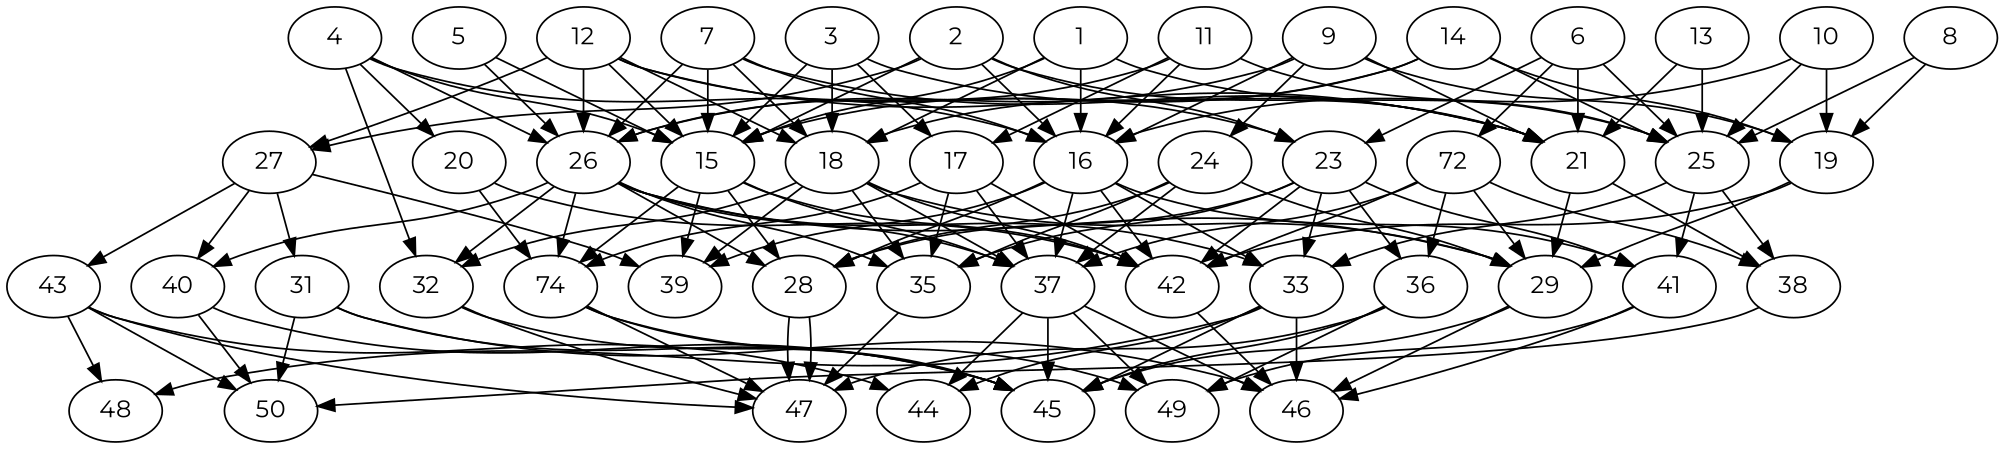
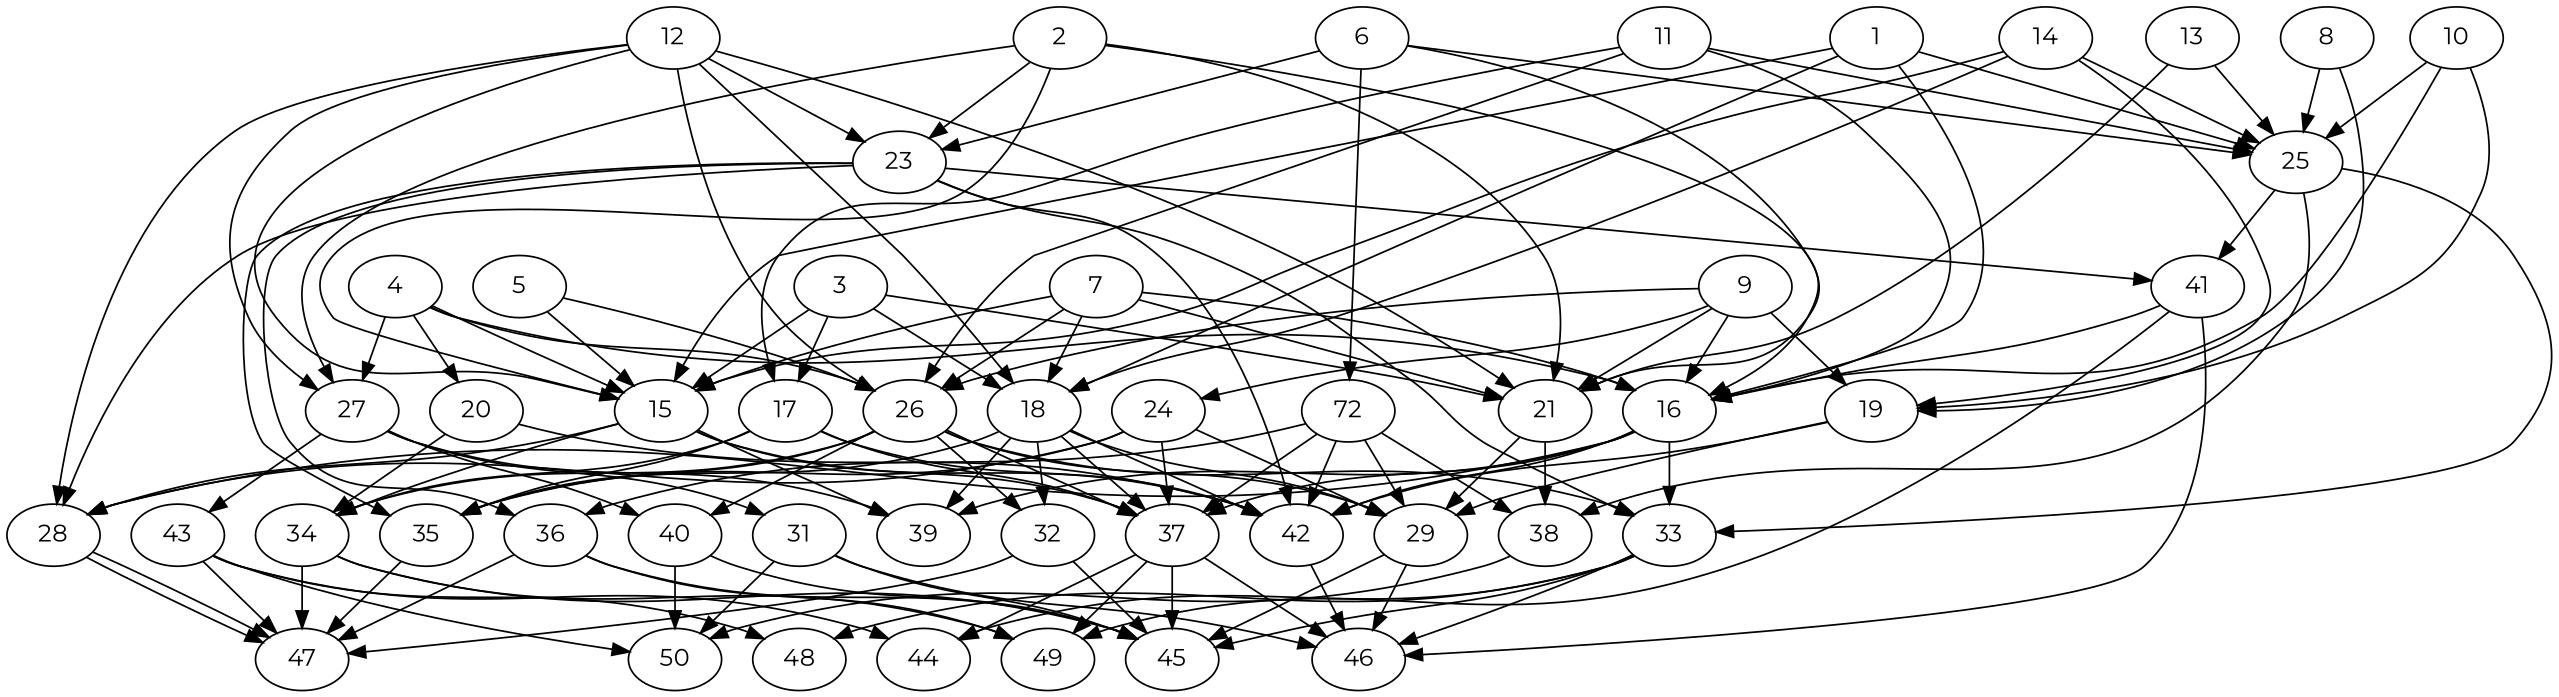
(378, 154) -> (375, 346)
(684, 220) -> (234, 132)
(1366, 224) -> (1947, 357)
(551, 287) -> (302, 535)
